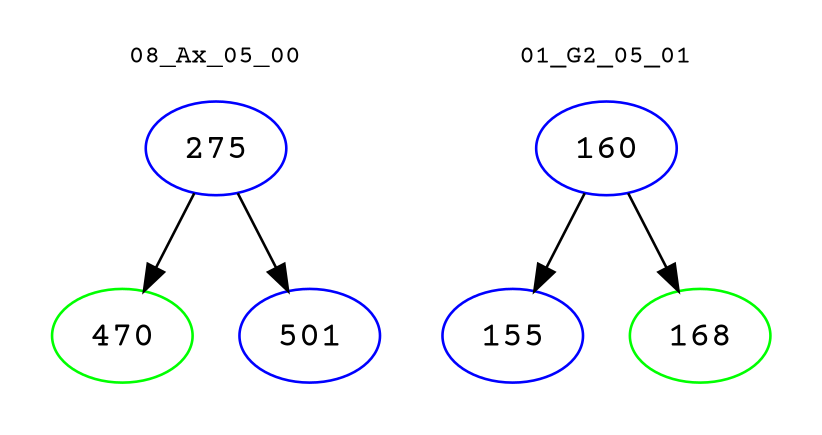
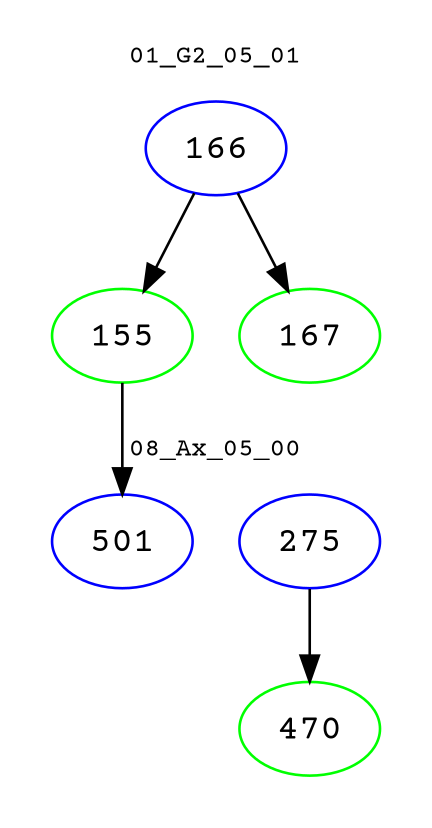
(606, 148) -> (216, 148)
(257, 230) -> (122, 440)
(513, 336) -> (122, 336)
(700, 336) -> (310, 336)
